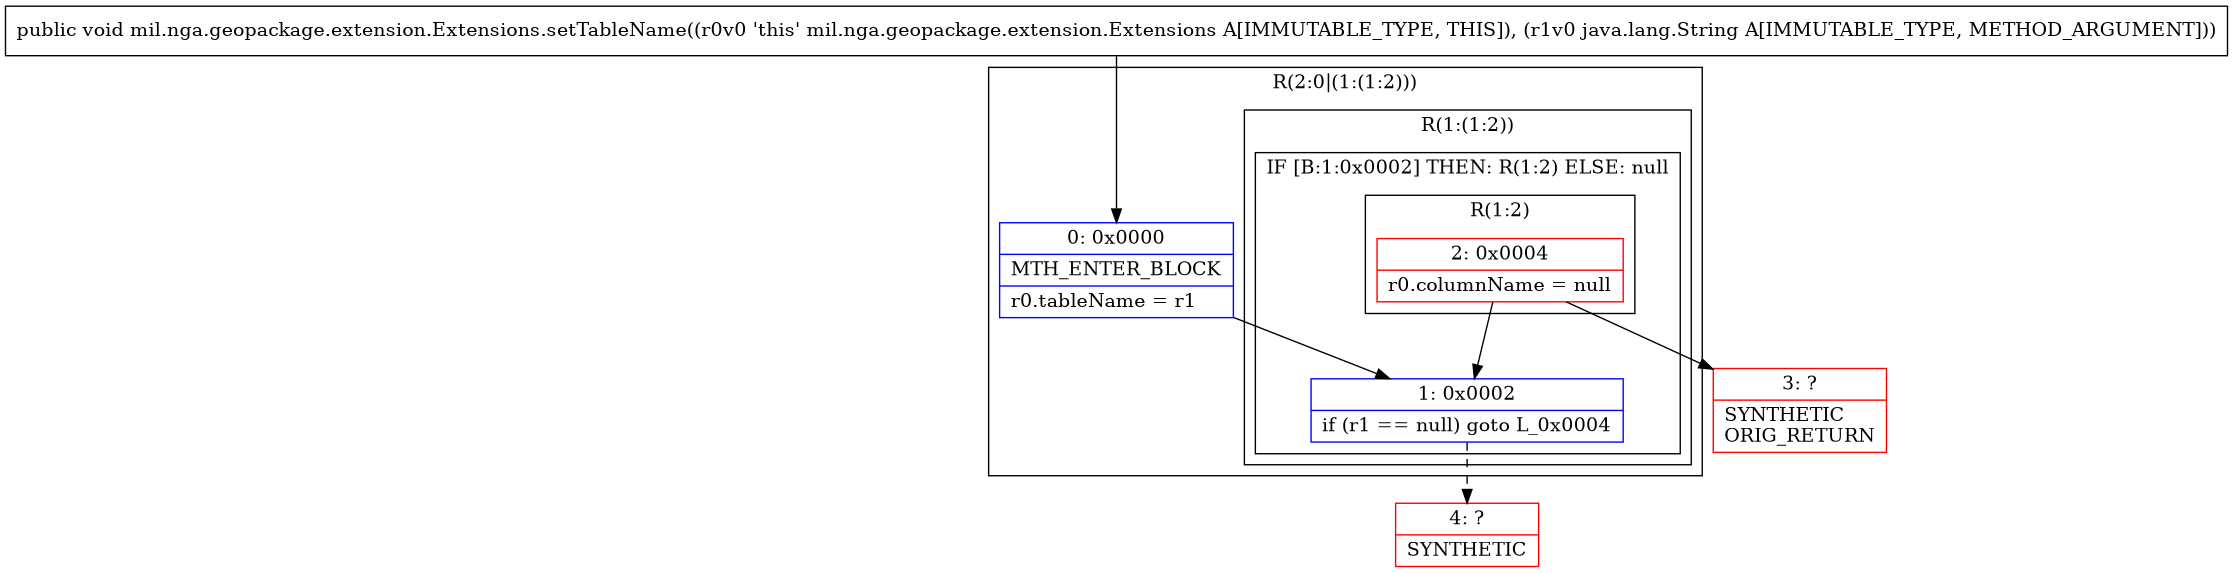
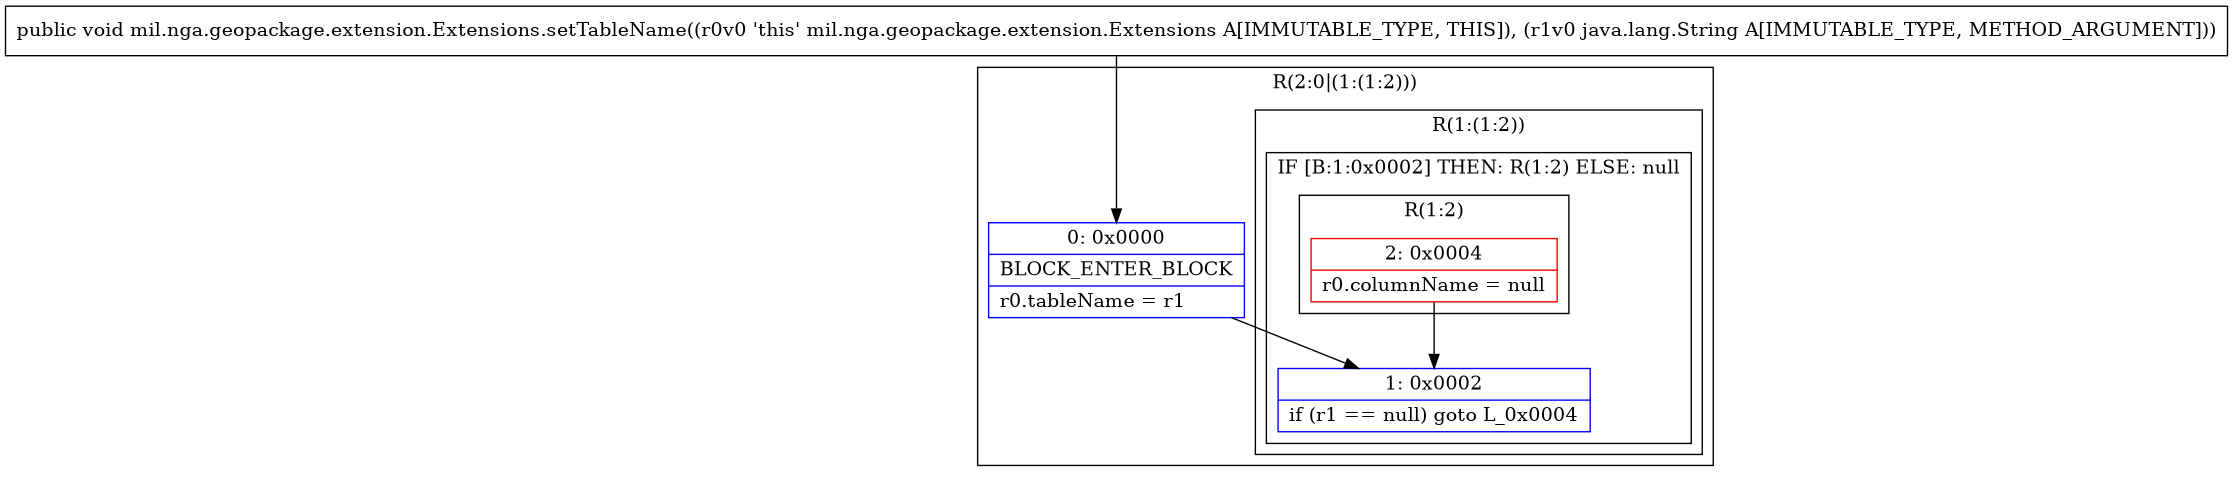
(1116, 270) -> (1116, 270)
(1800, 410) -> none
(1467, 535) -> none
